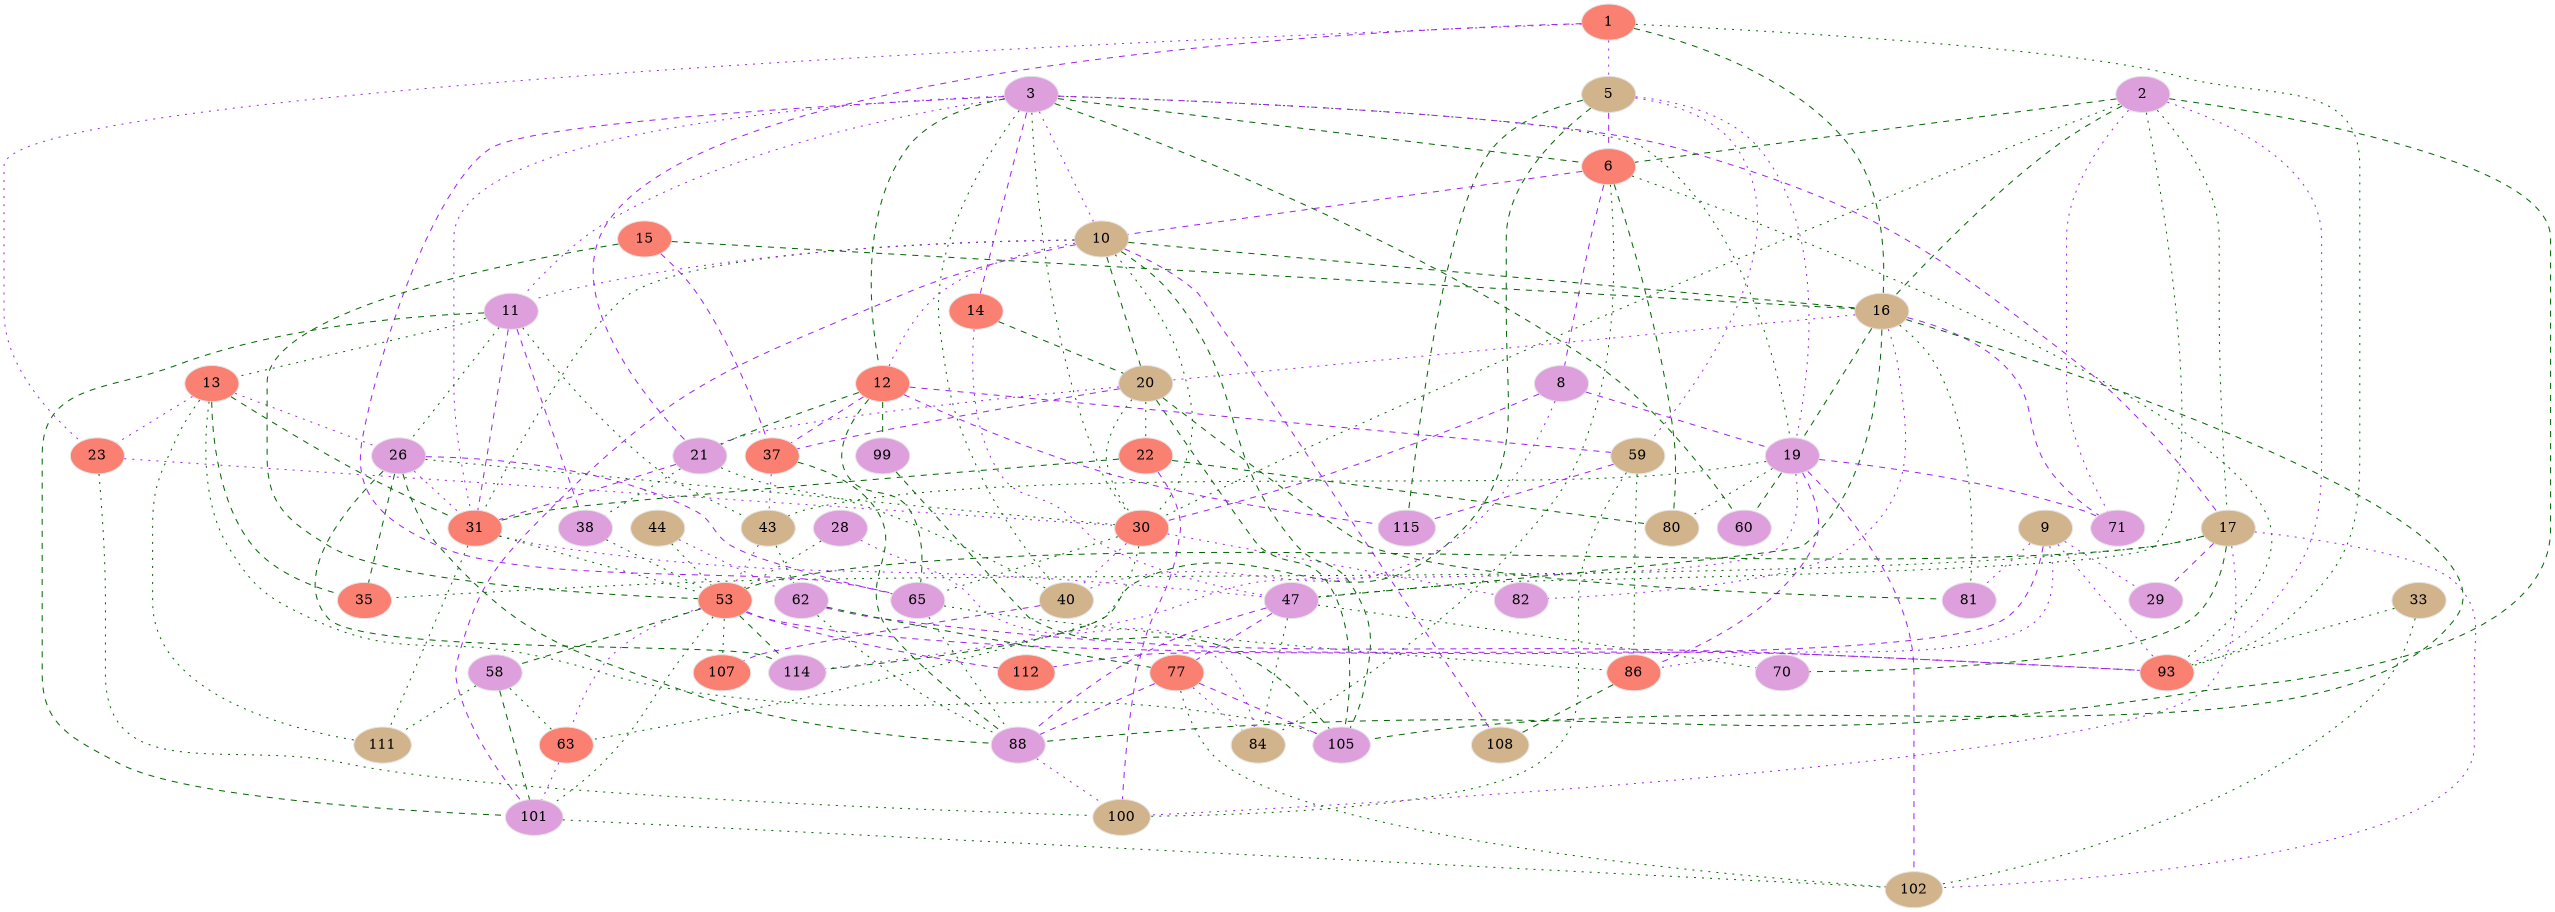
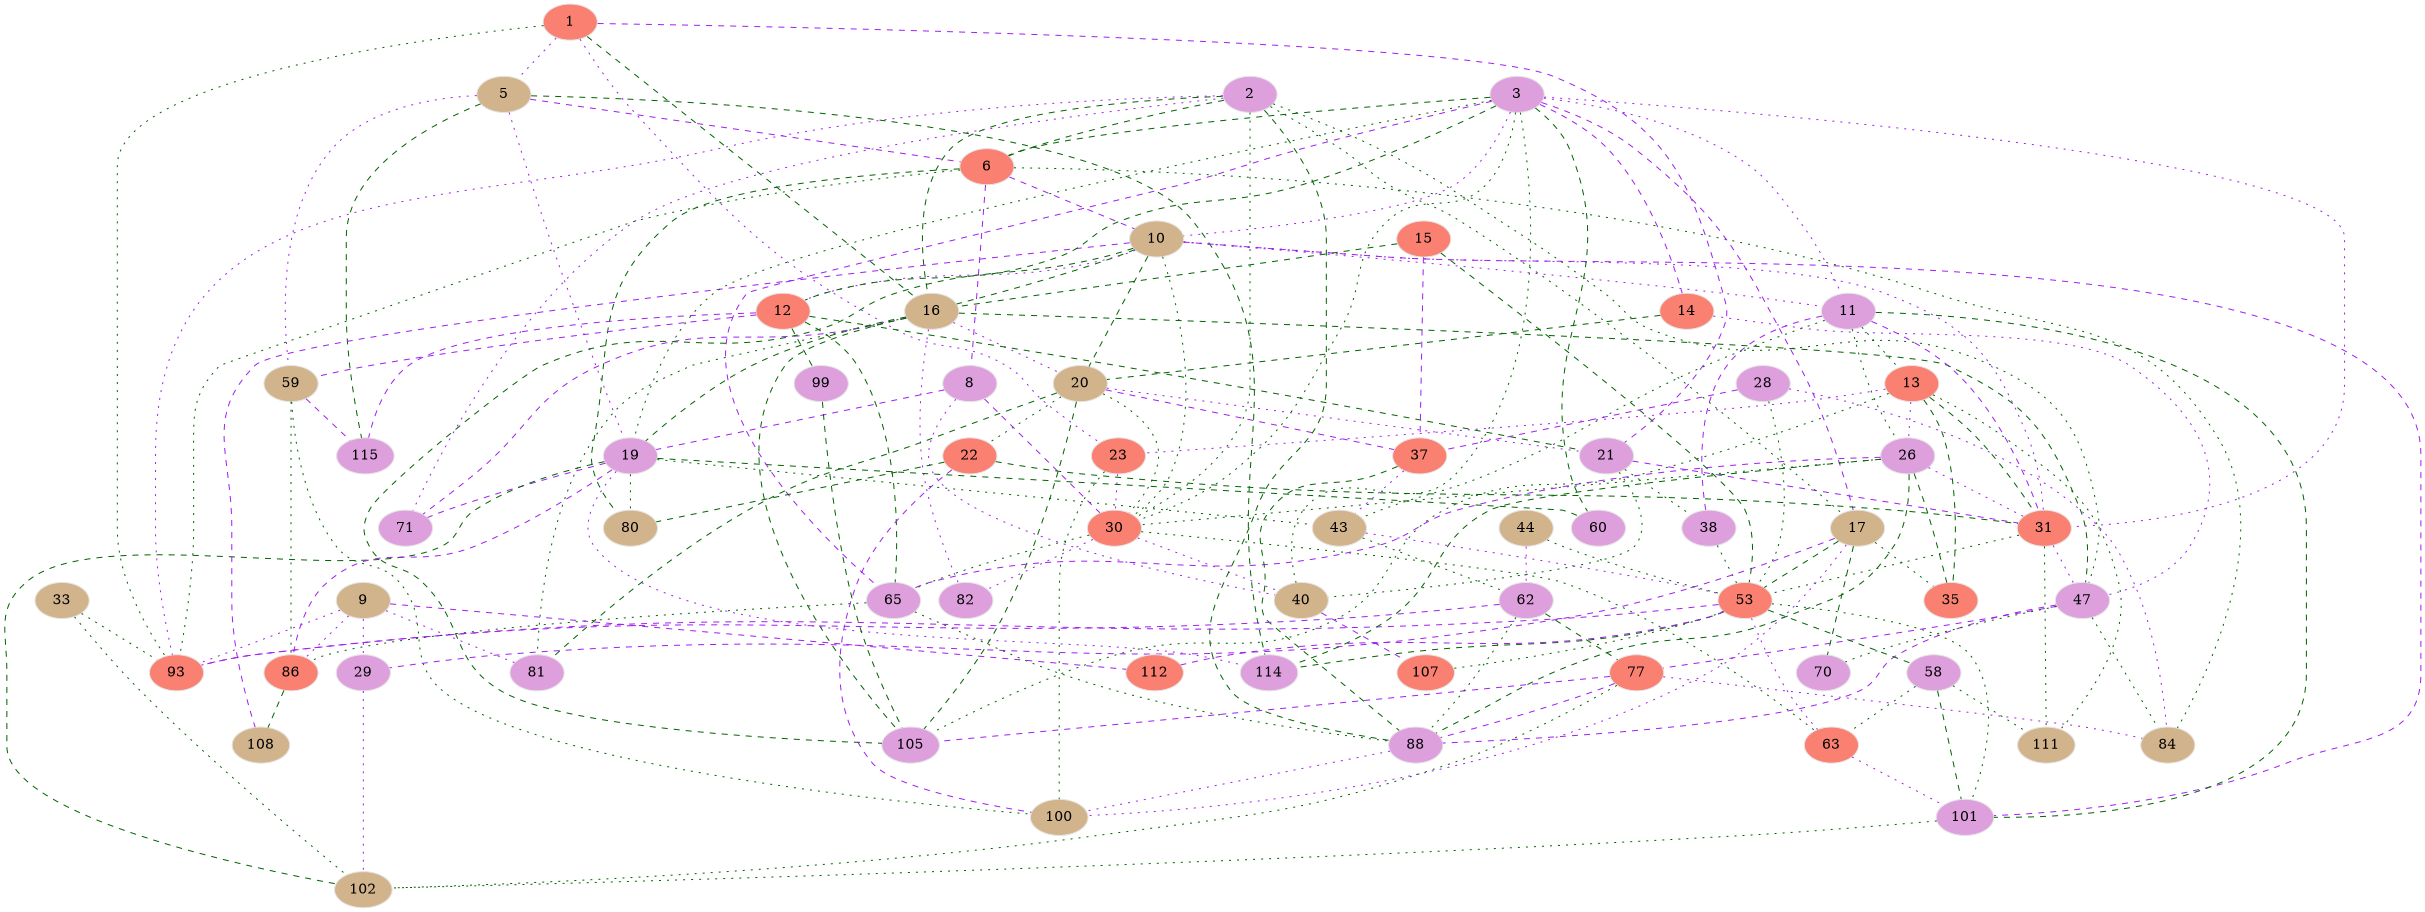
(667, 278) -> (1777, 272)
(840, 412) -> (1650, 408)
(1914, 677) -> (58, 566)
(2409, 813) -> (363, 781)
